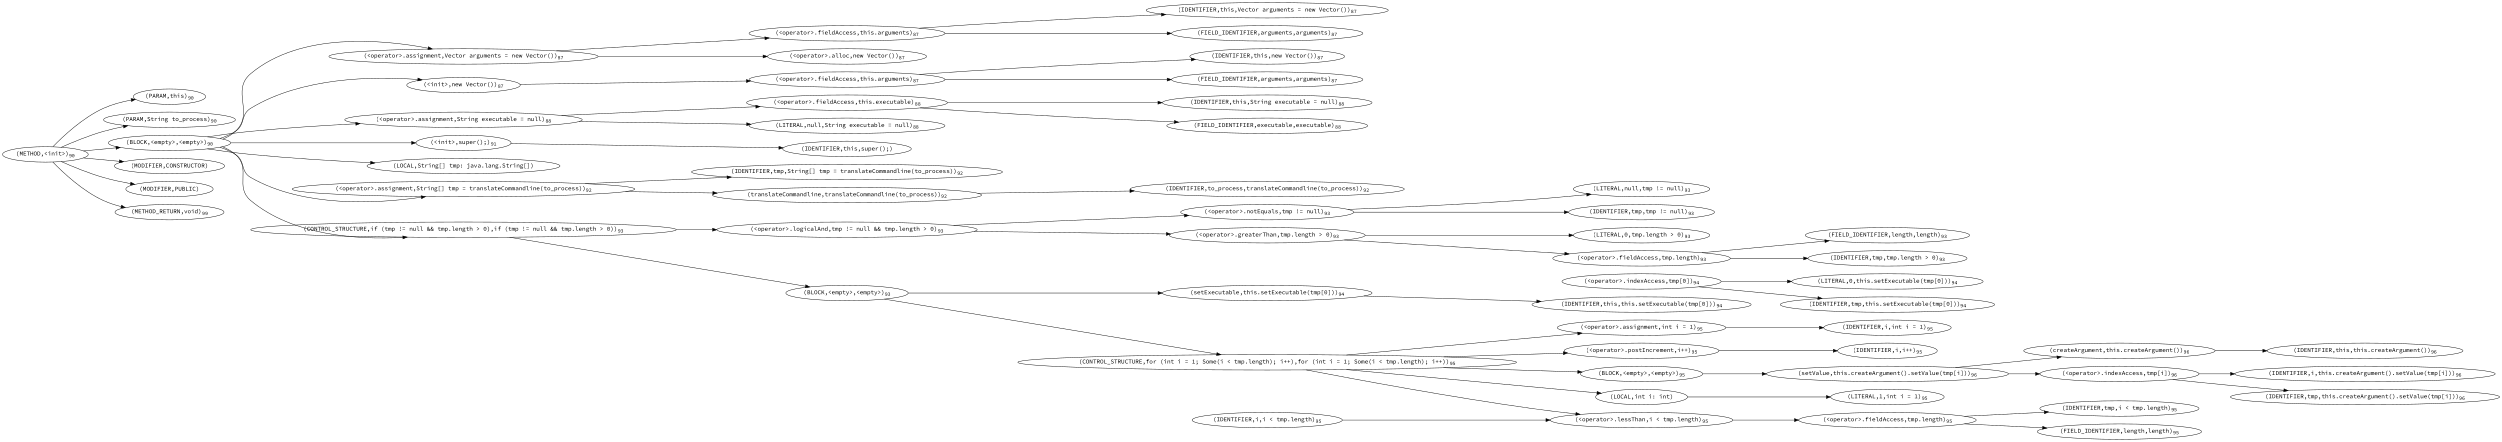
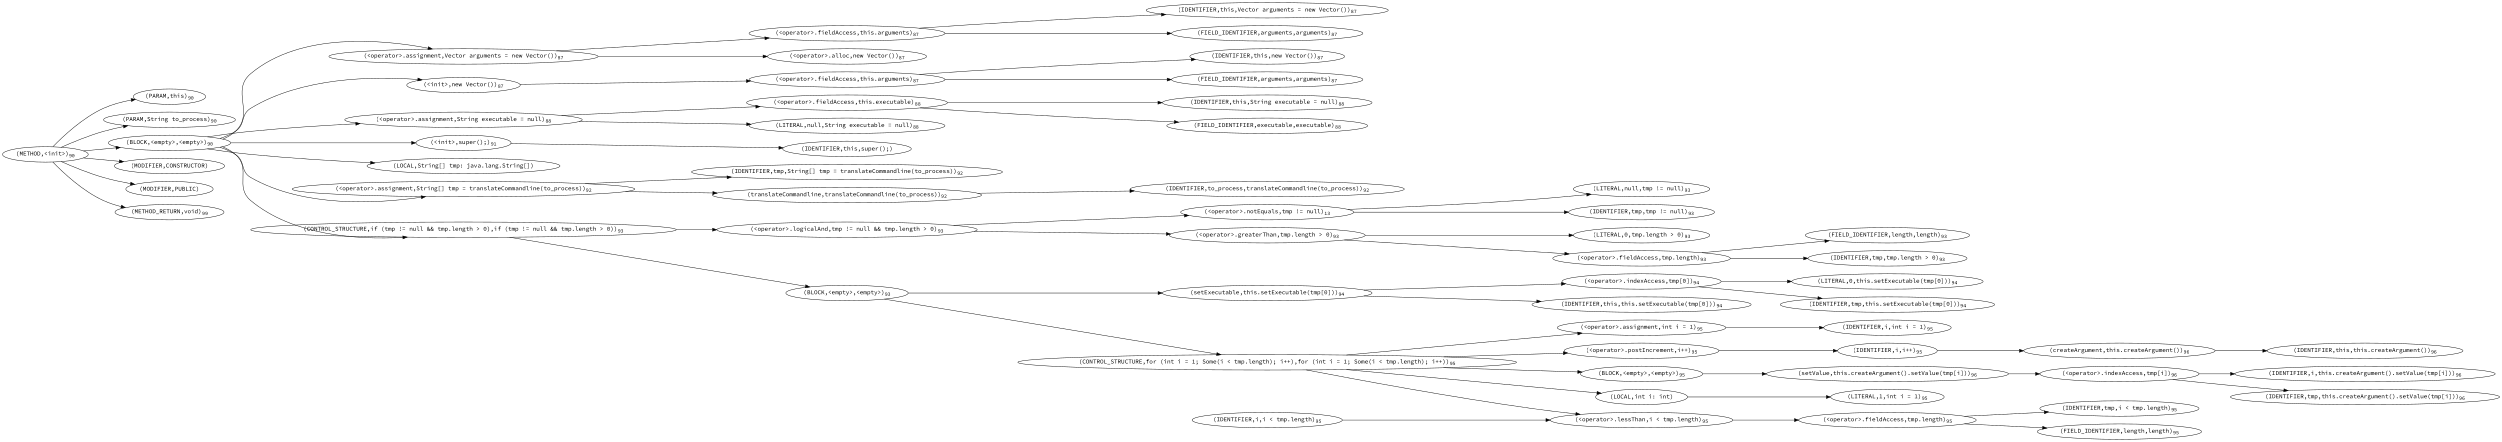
(1327, 212) -> (1327, 212)
none -> (1463, 287)
(2006, 363) -> (1978, 351)
